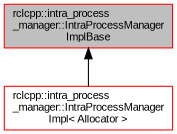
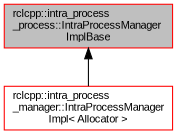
(88, 26) -> (88, 26)
